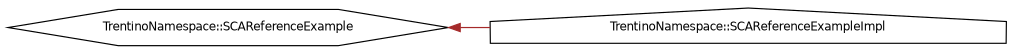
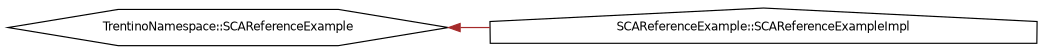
(748, 28) -> (764, 28)
